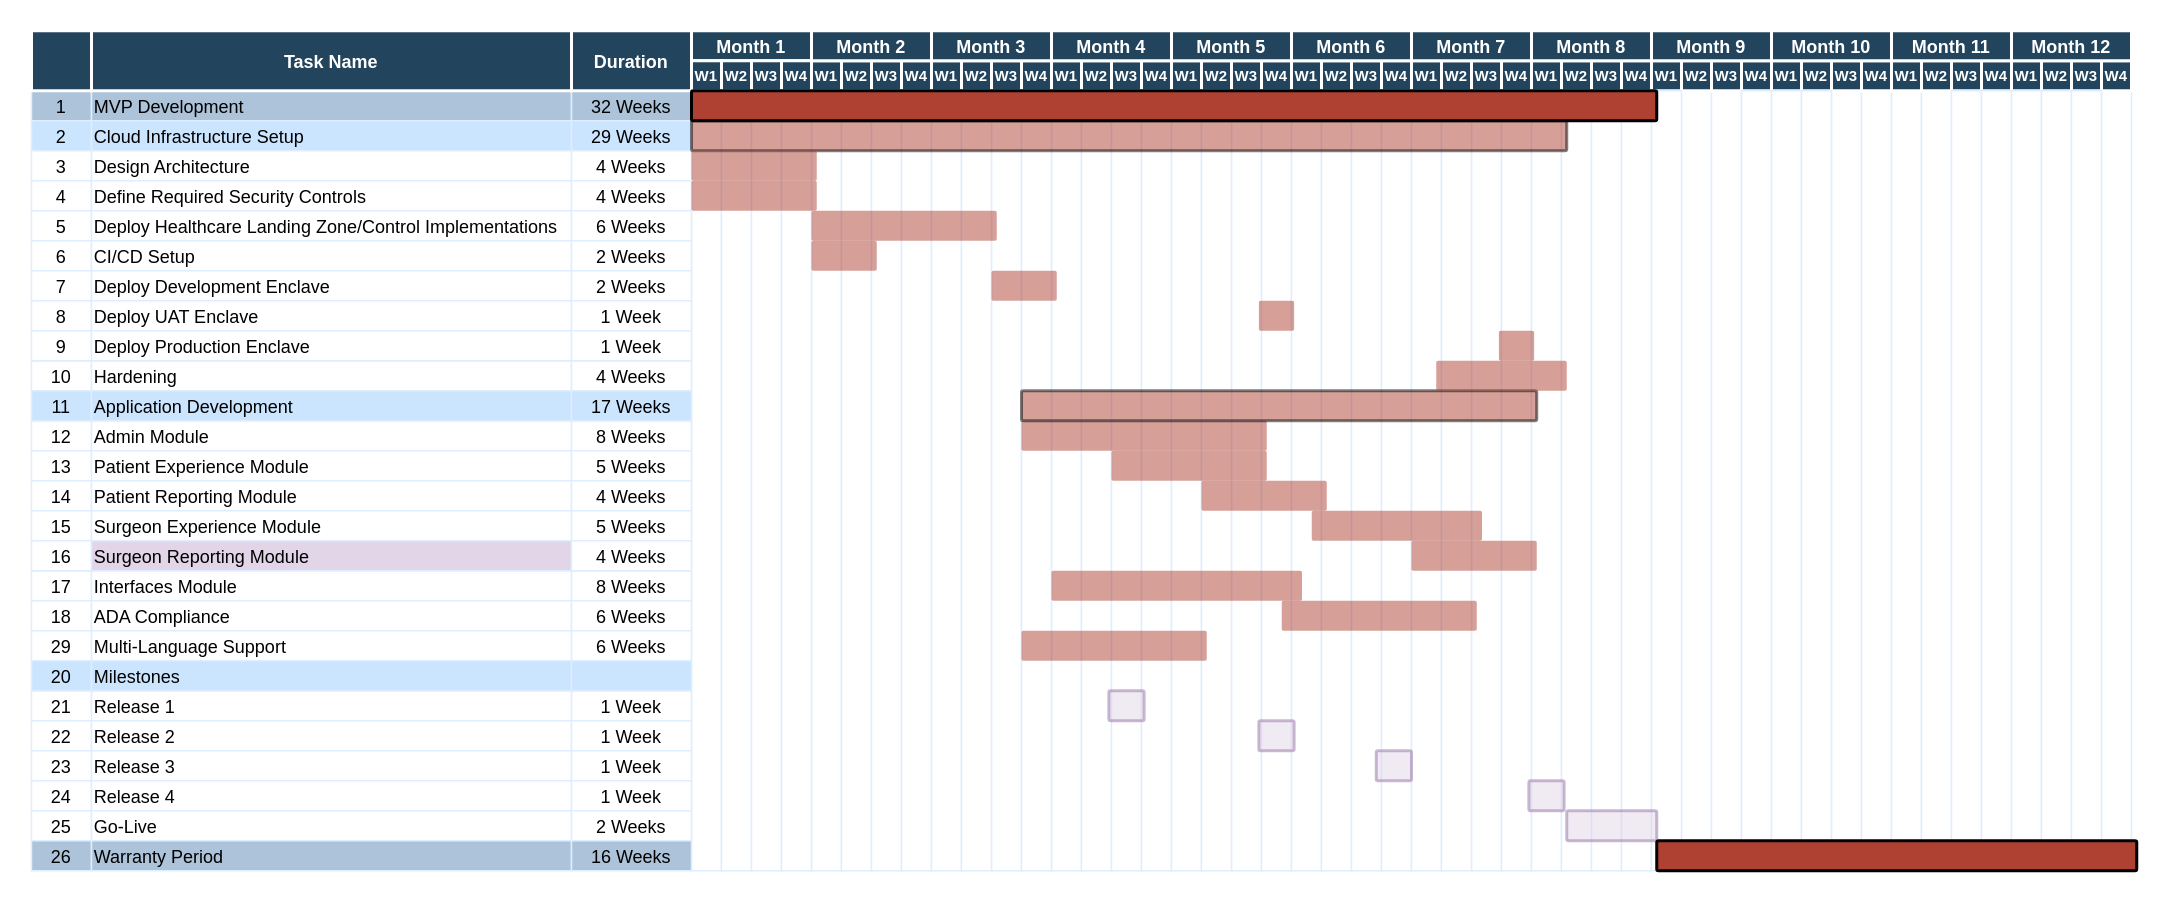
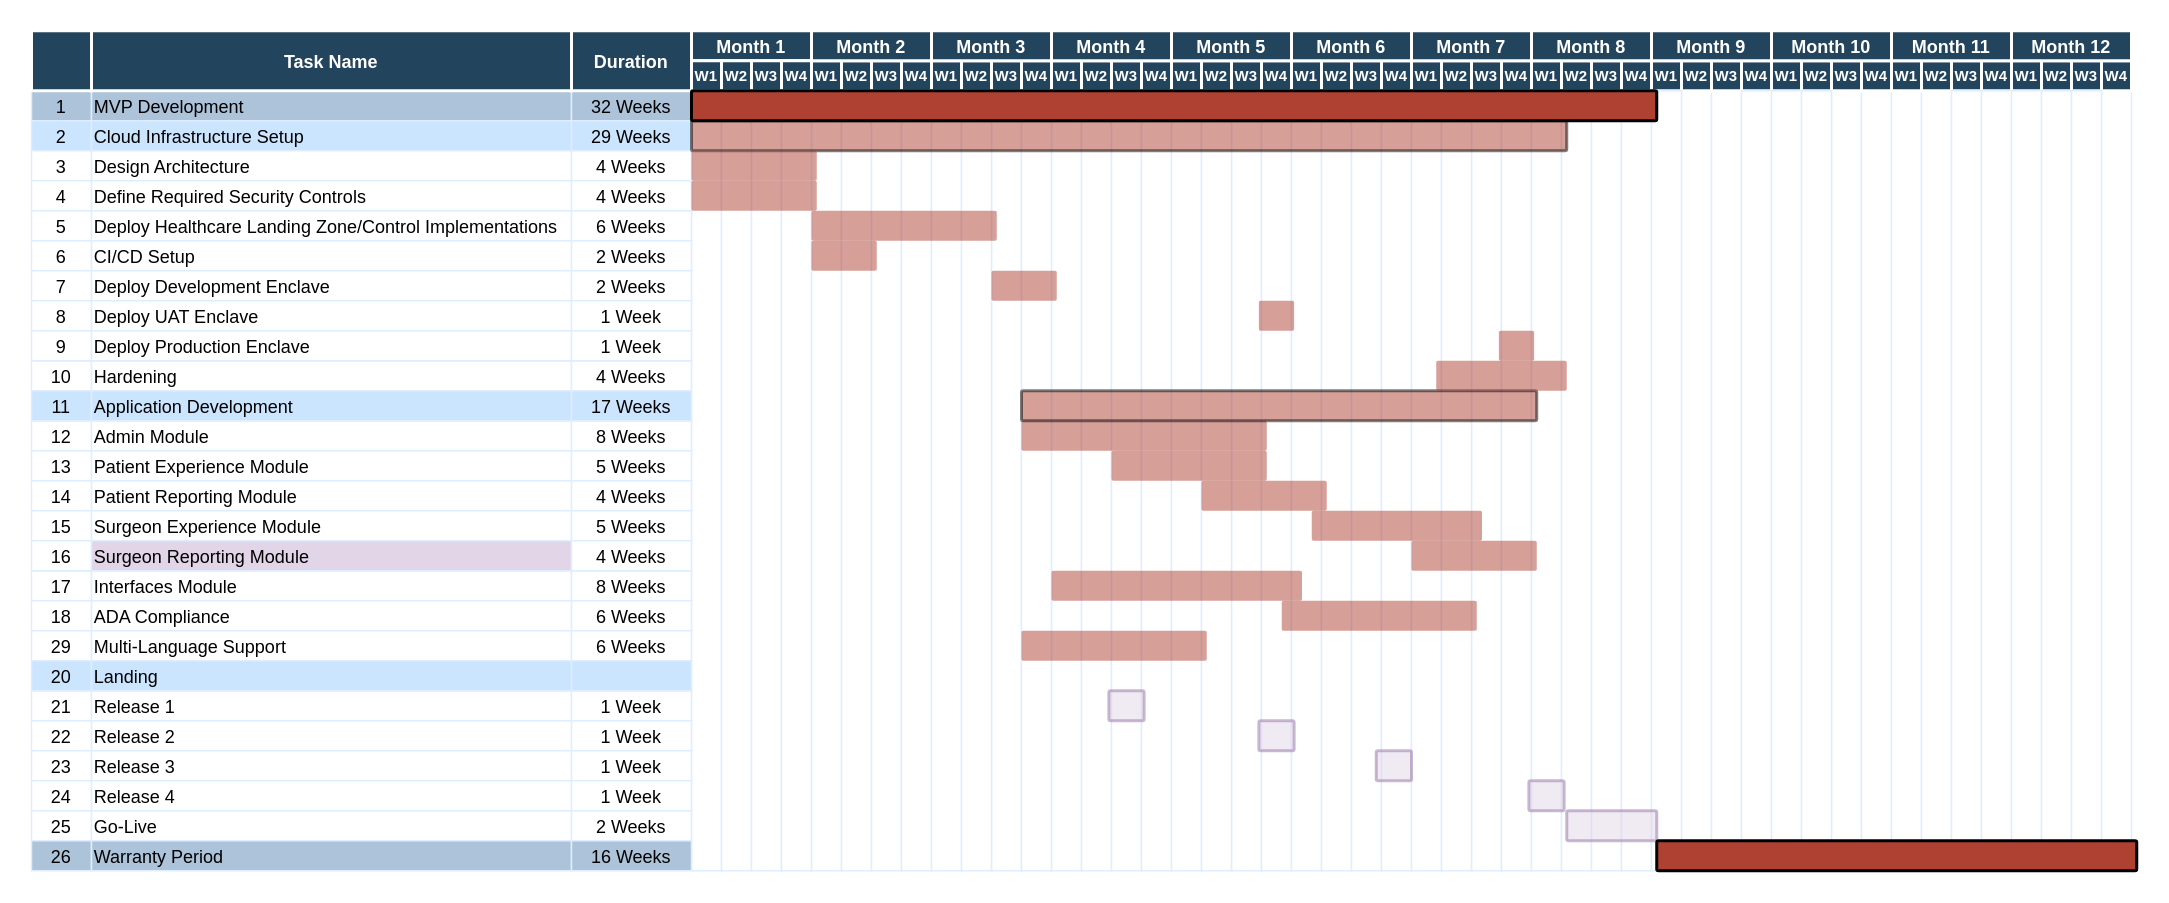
(139, 677) -> (127, 677)
